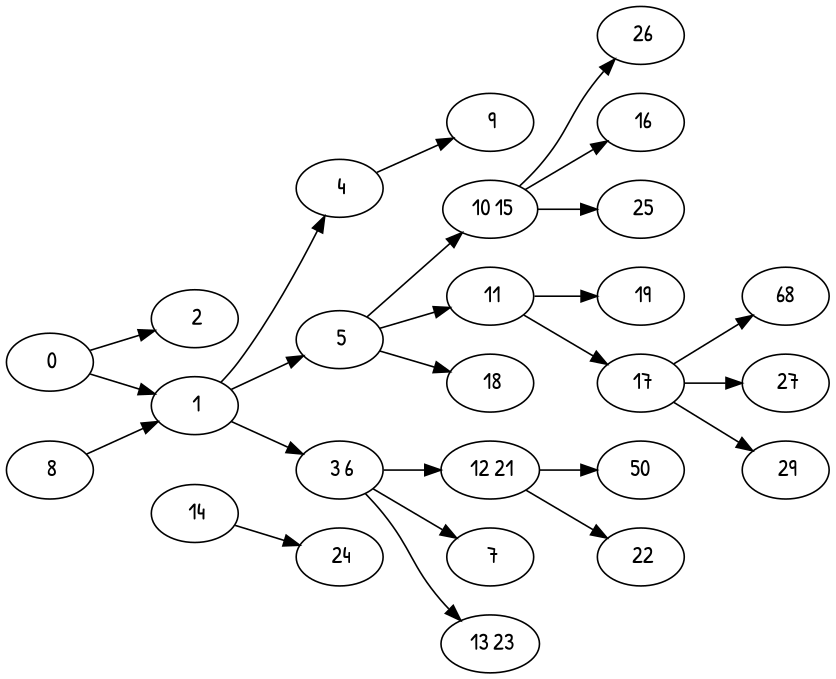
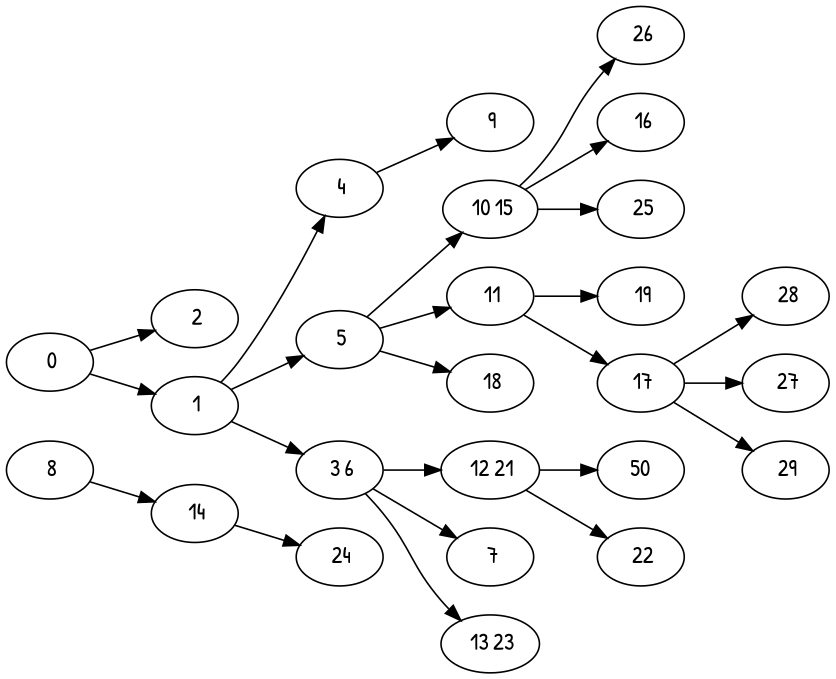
(786, 296) -> (786, 296)
(115, 441) -> (115, 489)
